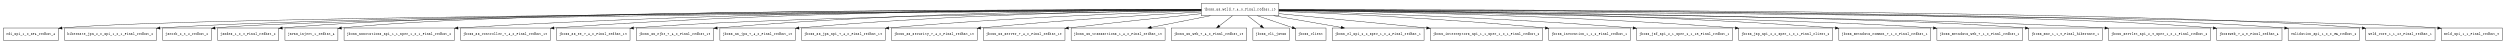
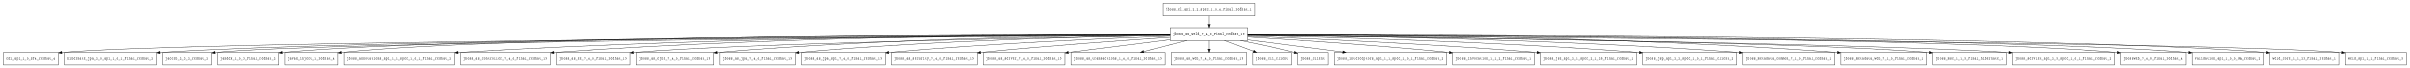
(1307, 22) -> (1209, 20)
(1271, 34) -> (1272, 59)
